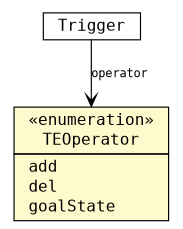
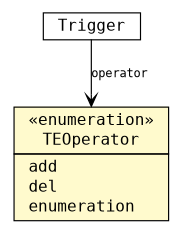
(72, 207) -> (82, 207)
